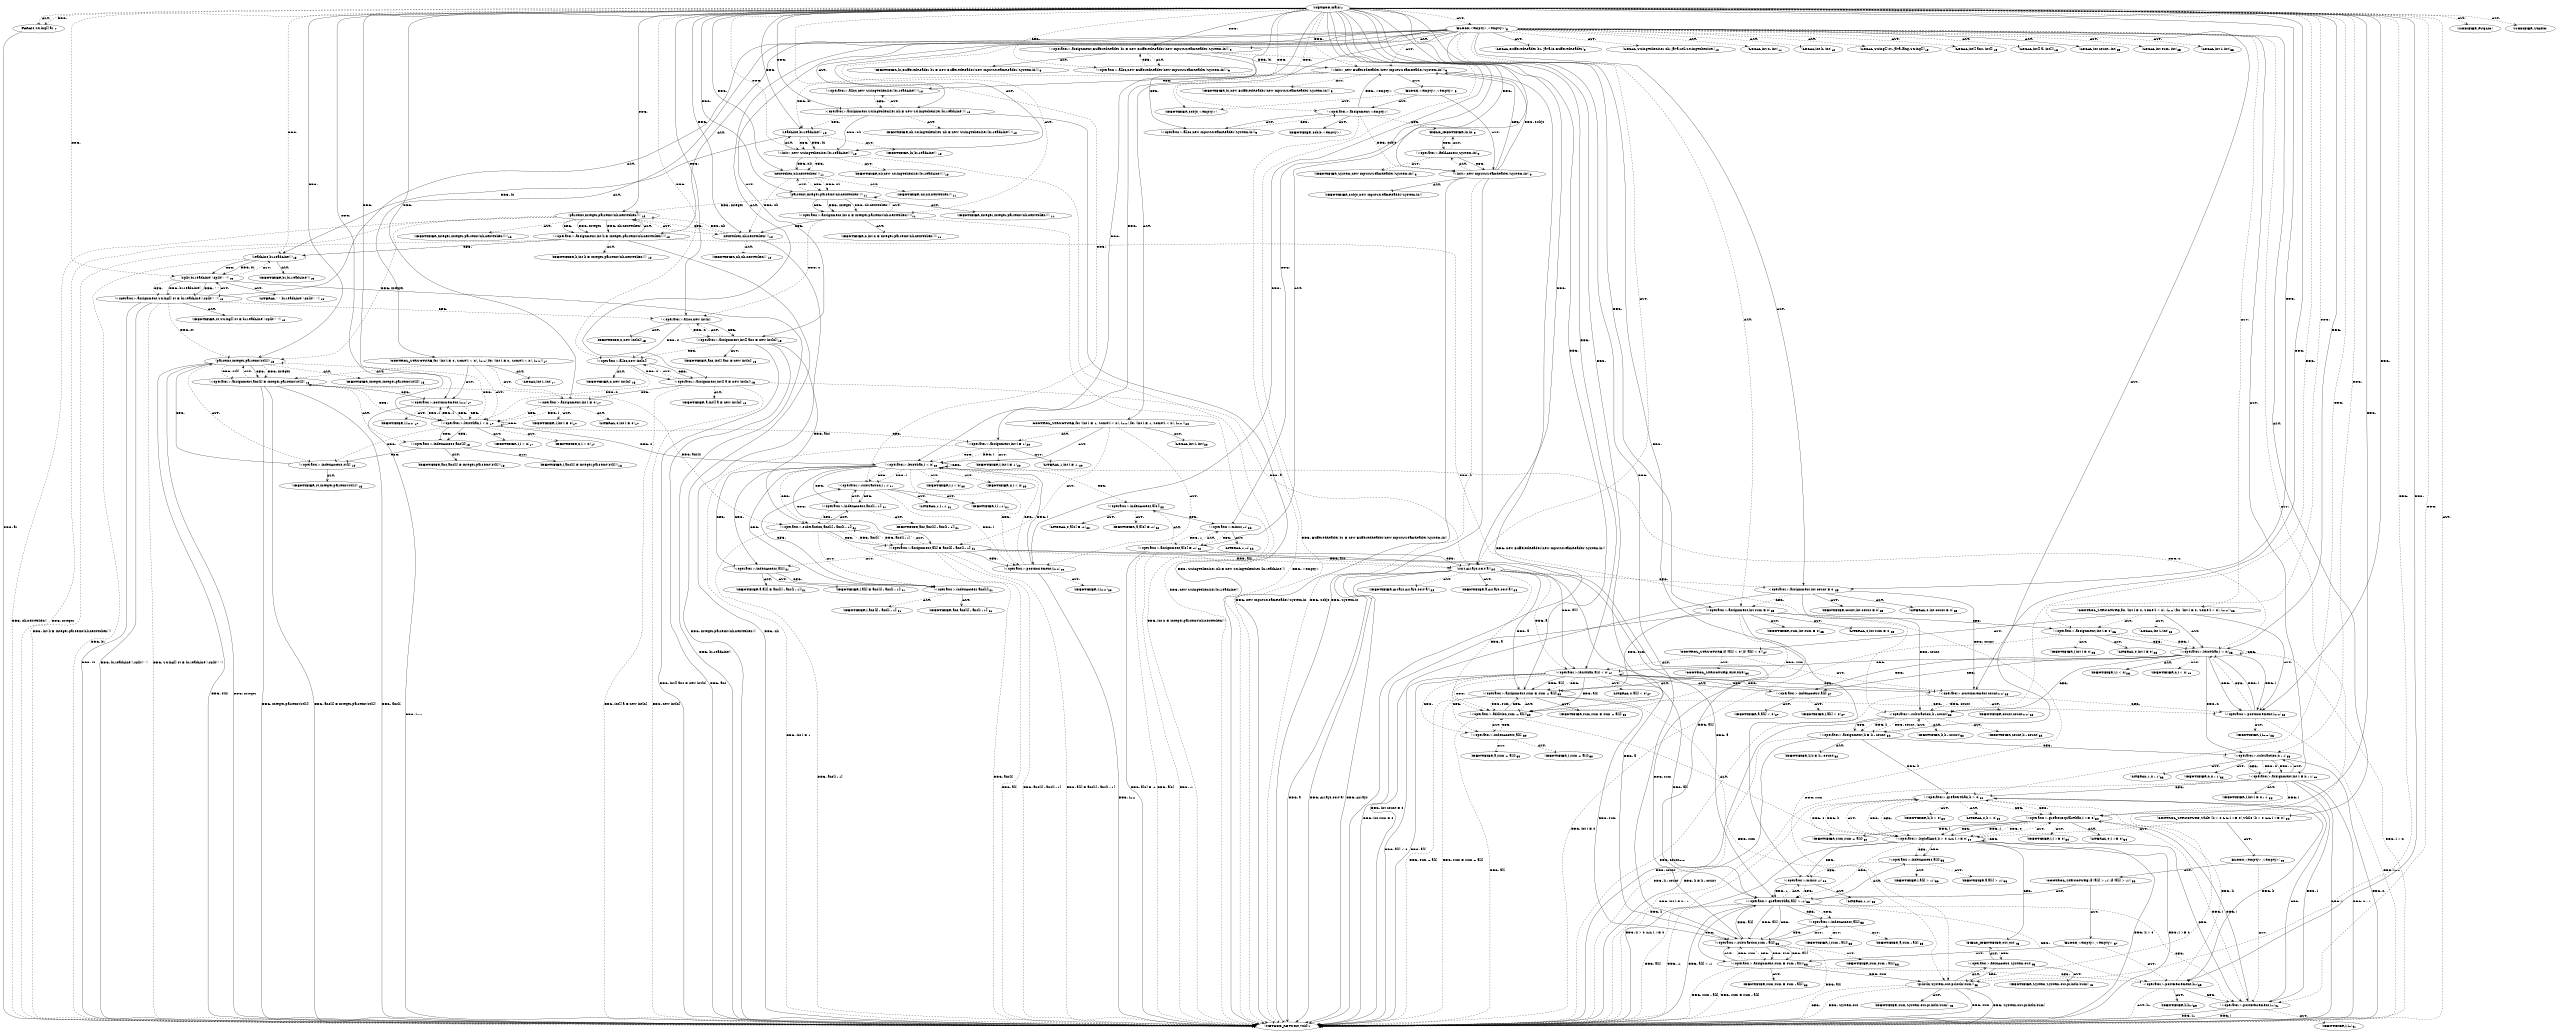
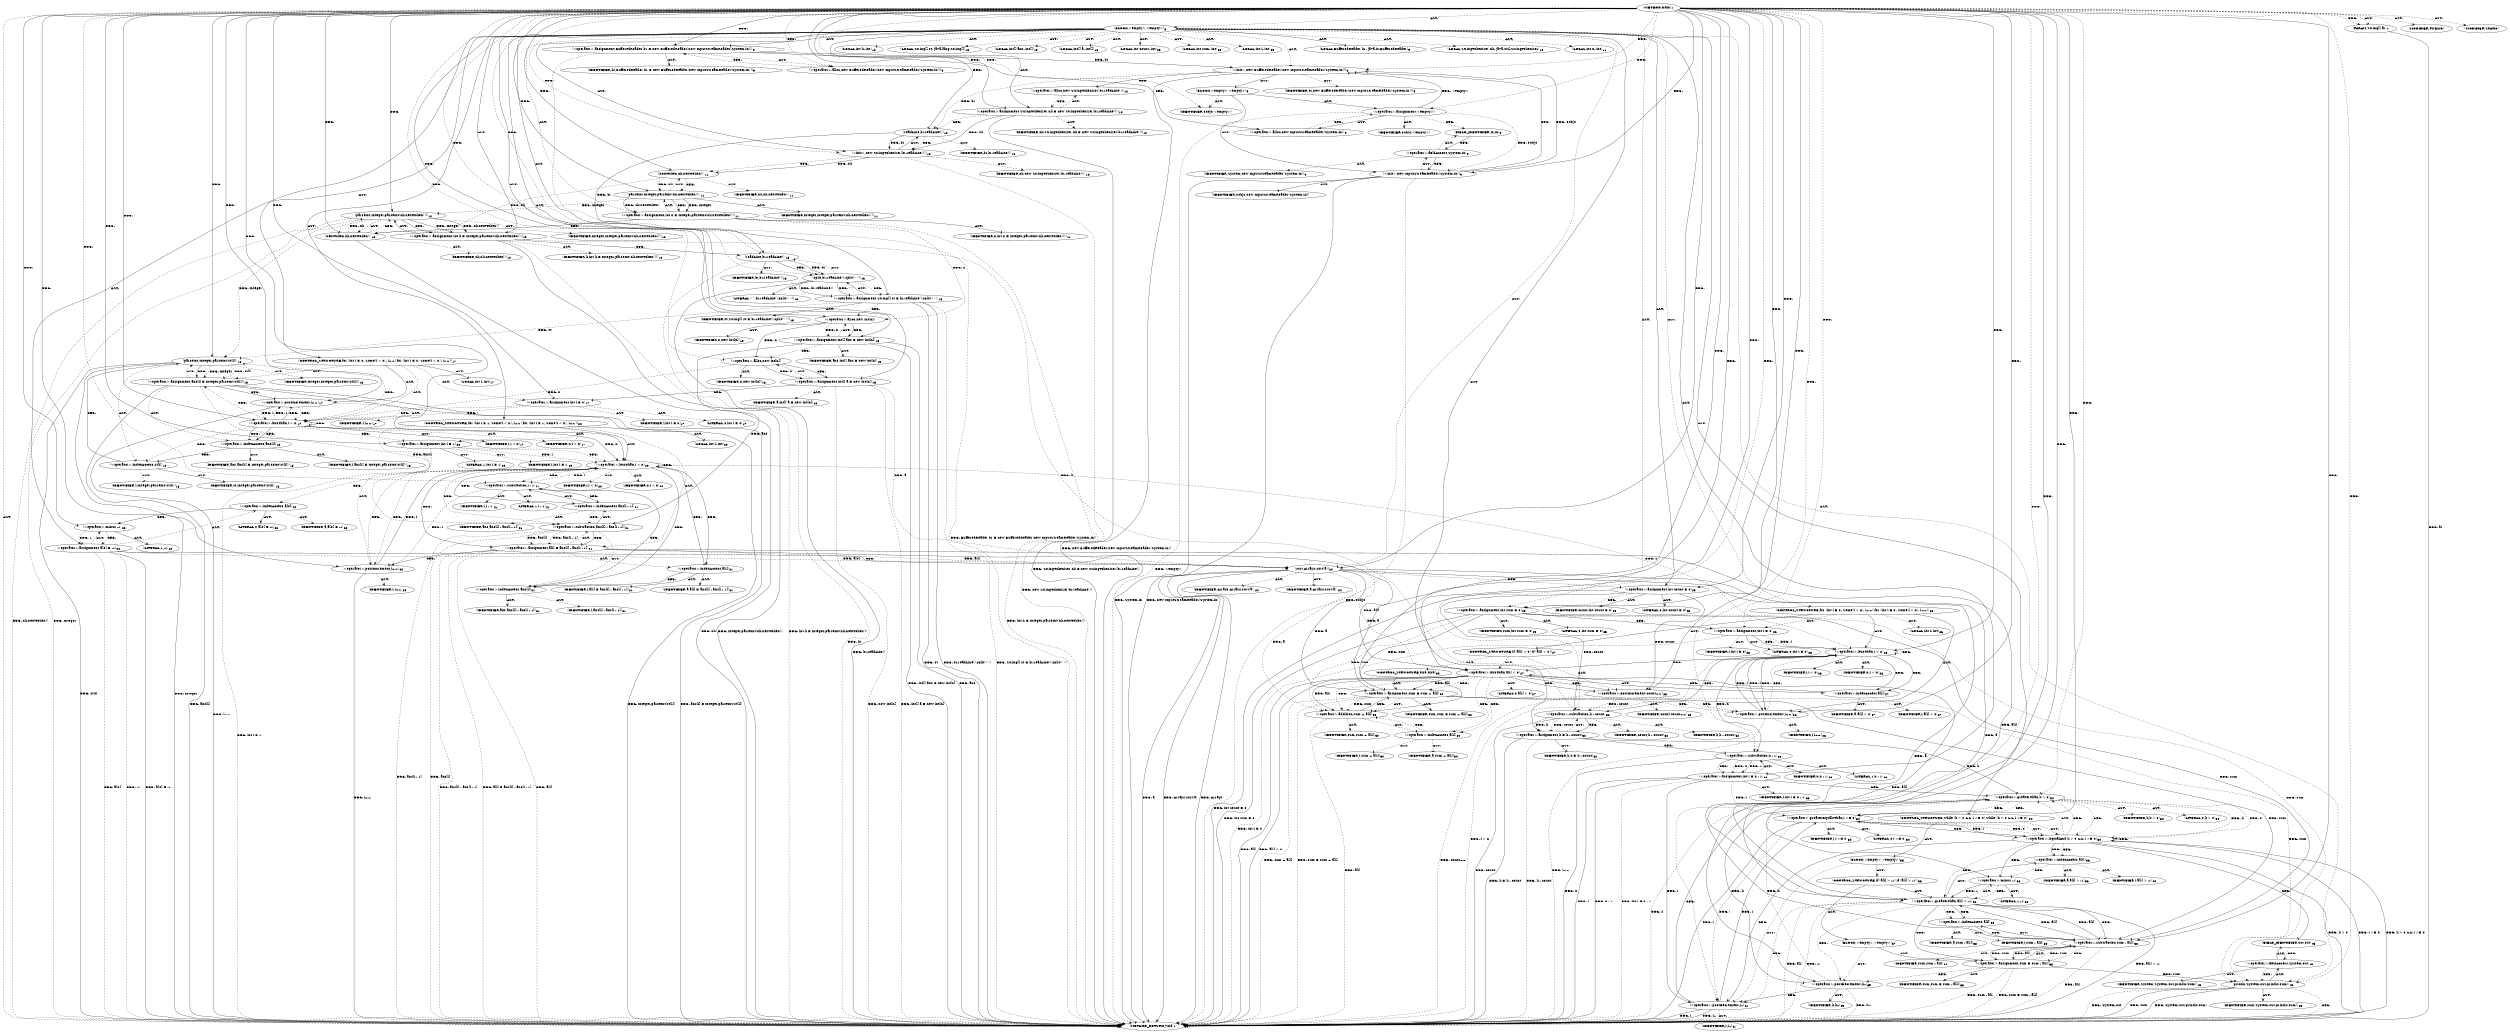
none -> (146, 486)
(1268, 521) -> (1025, 559)
(1946, 826) -> (1656, 1017)
(1982, 976) -> (2263, 973)
(2144, 1005) -> (1864, 1005)
